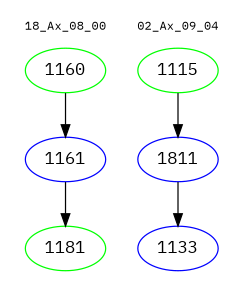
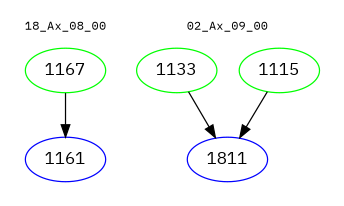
(179, 27) -> (228, 27)
(66, 70) -> (66, 70)
(178, 198) -> (199, 109)
(66, 248) -> none
(178, 248) -> (177, 70)
